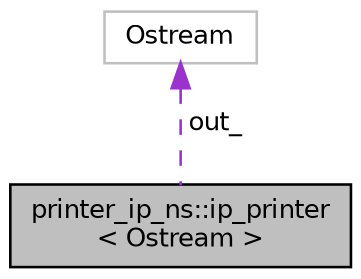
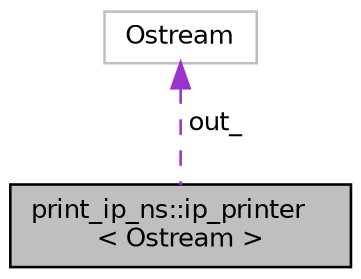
(181, 226) -> (181, 226)
